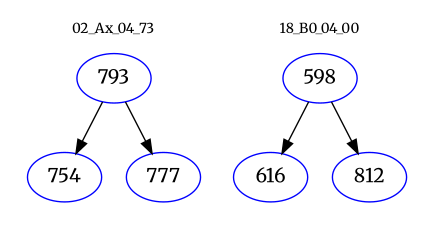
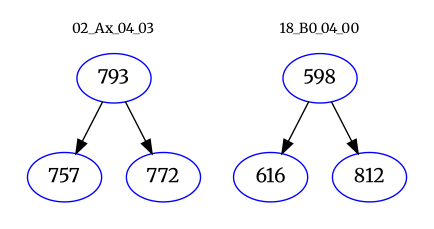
(114, 30) -> (114, 30)
(65, 177) -> (65, 177)
(163, 177) -> (163, 177)
